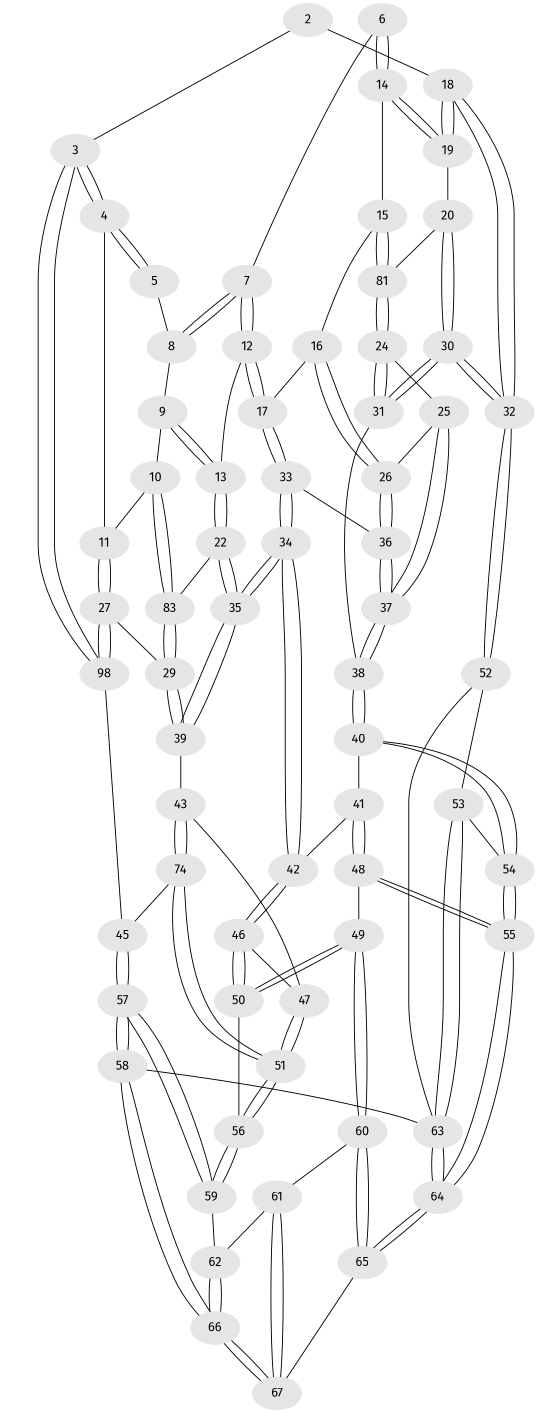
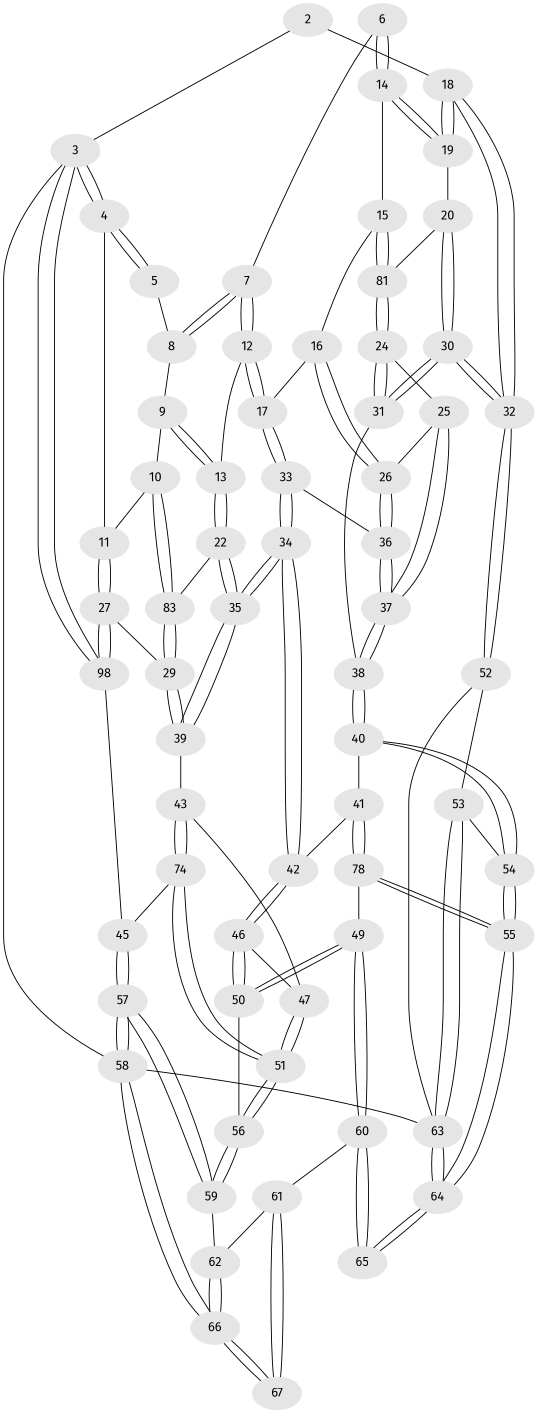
none -> (4, 624)
(359, 870) -> (359, 870)
(320, 1328) -> none
